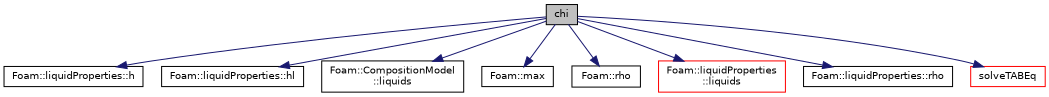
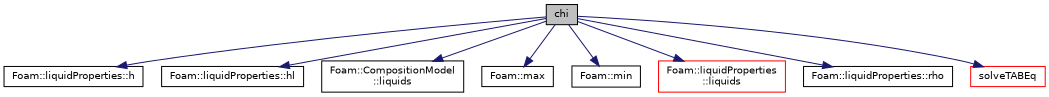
(606, 77) -> (606, 77)
